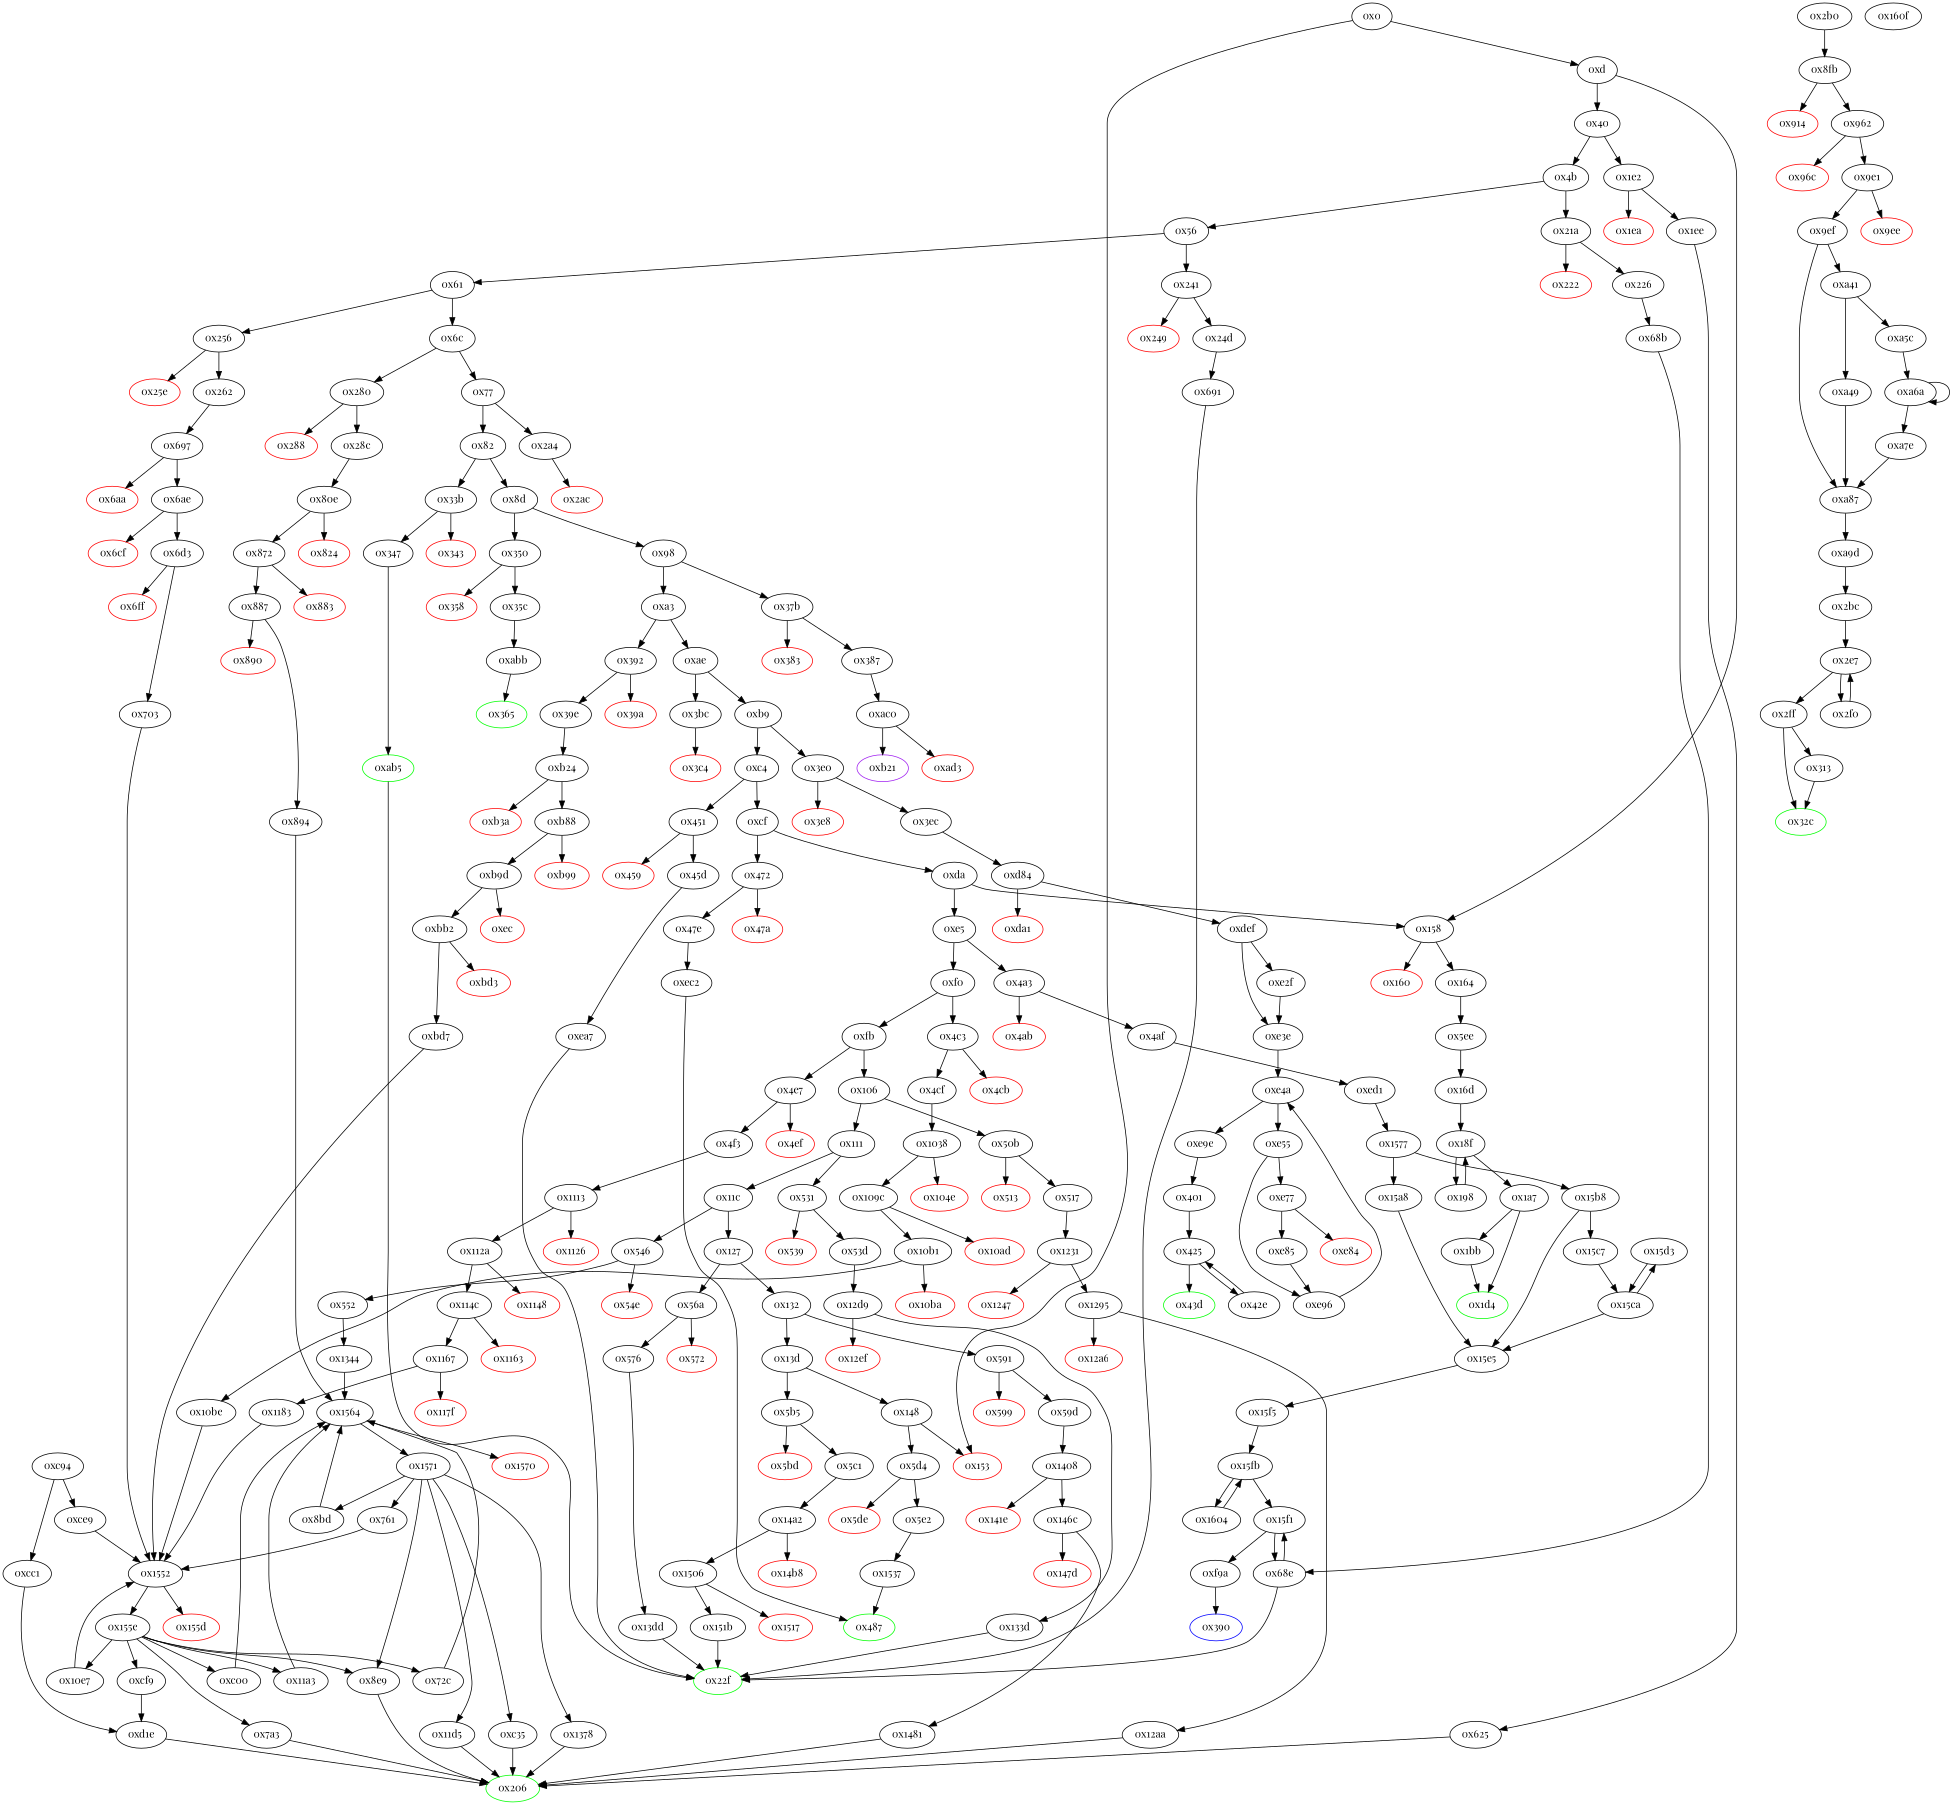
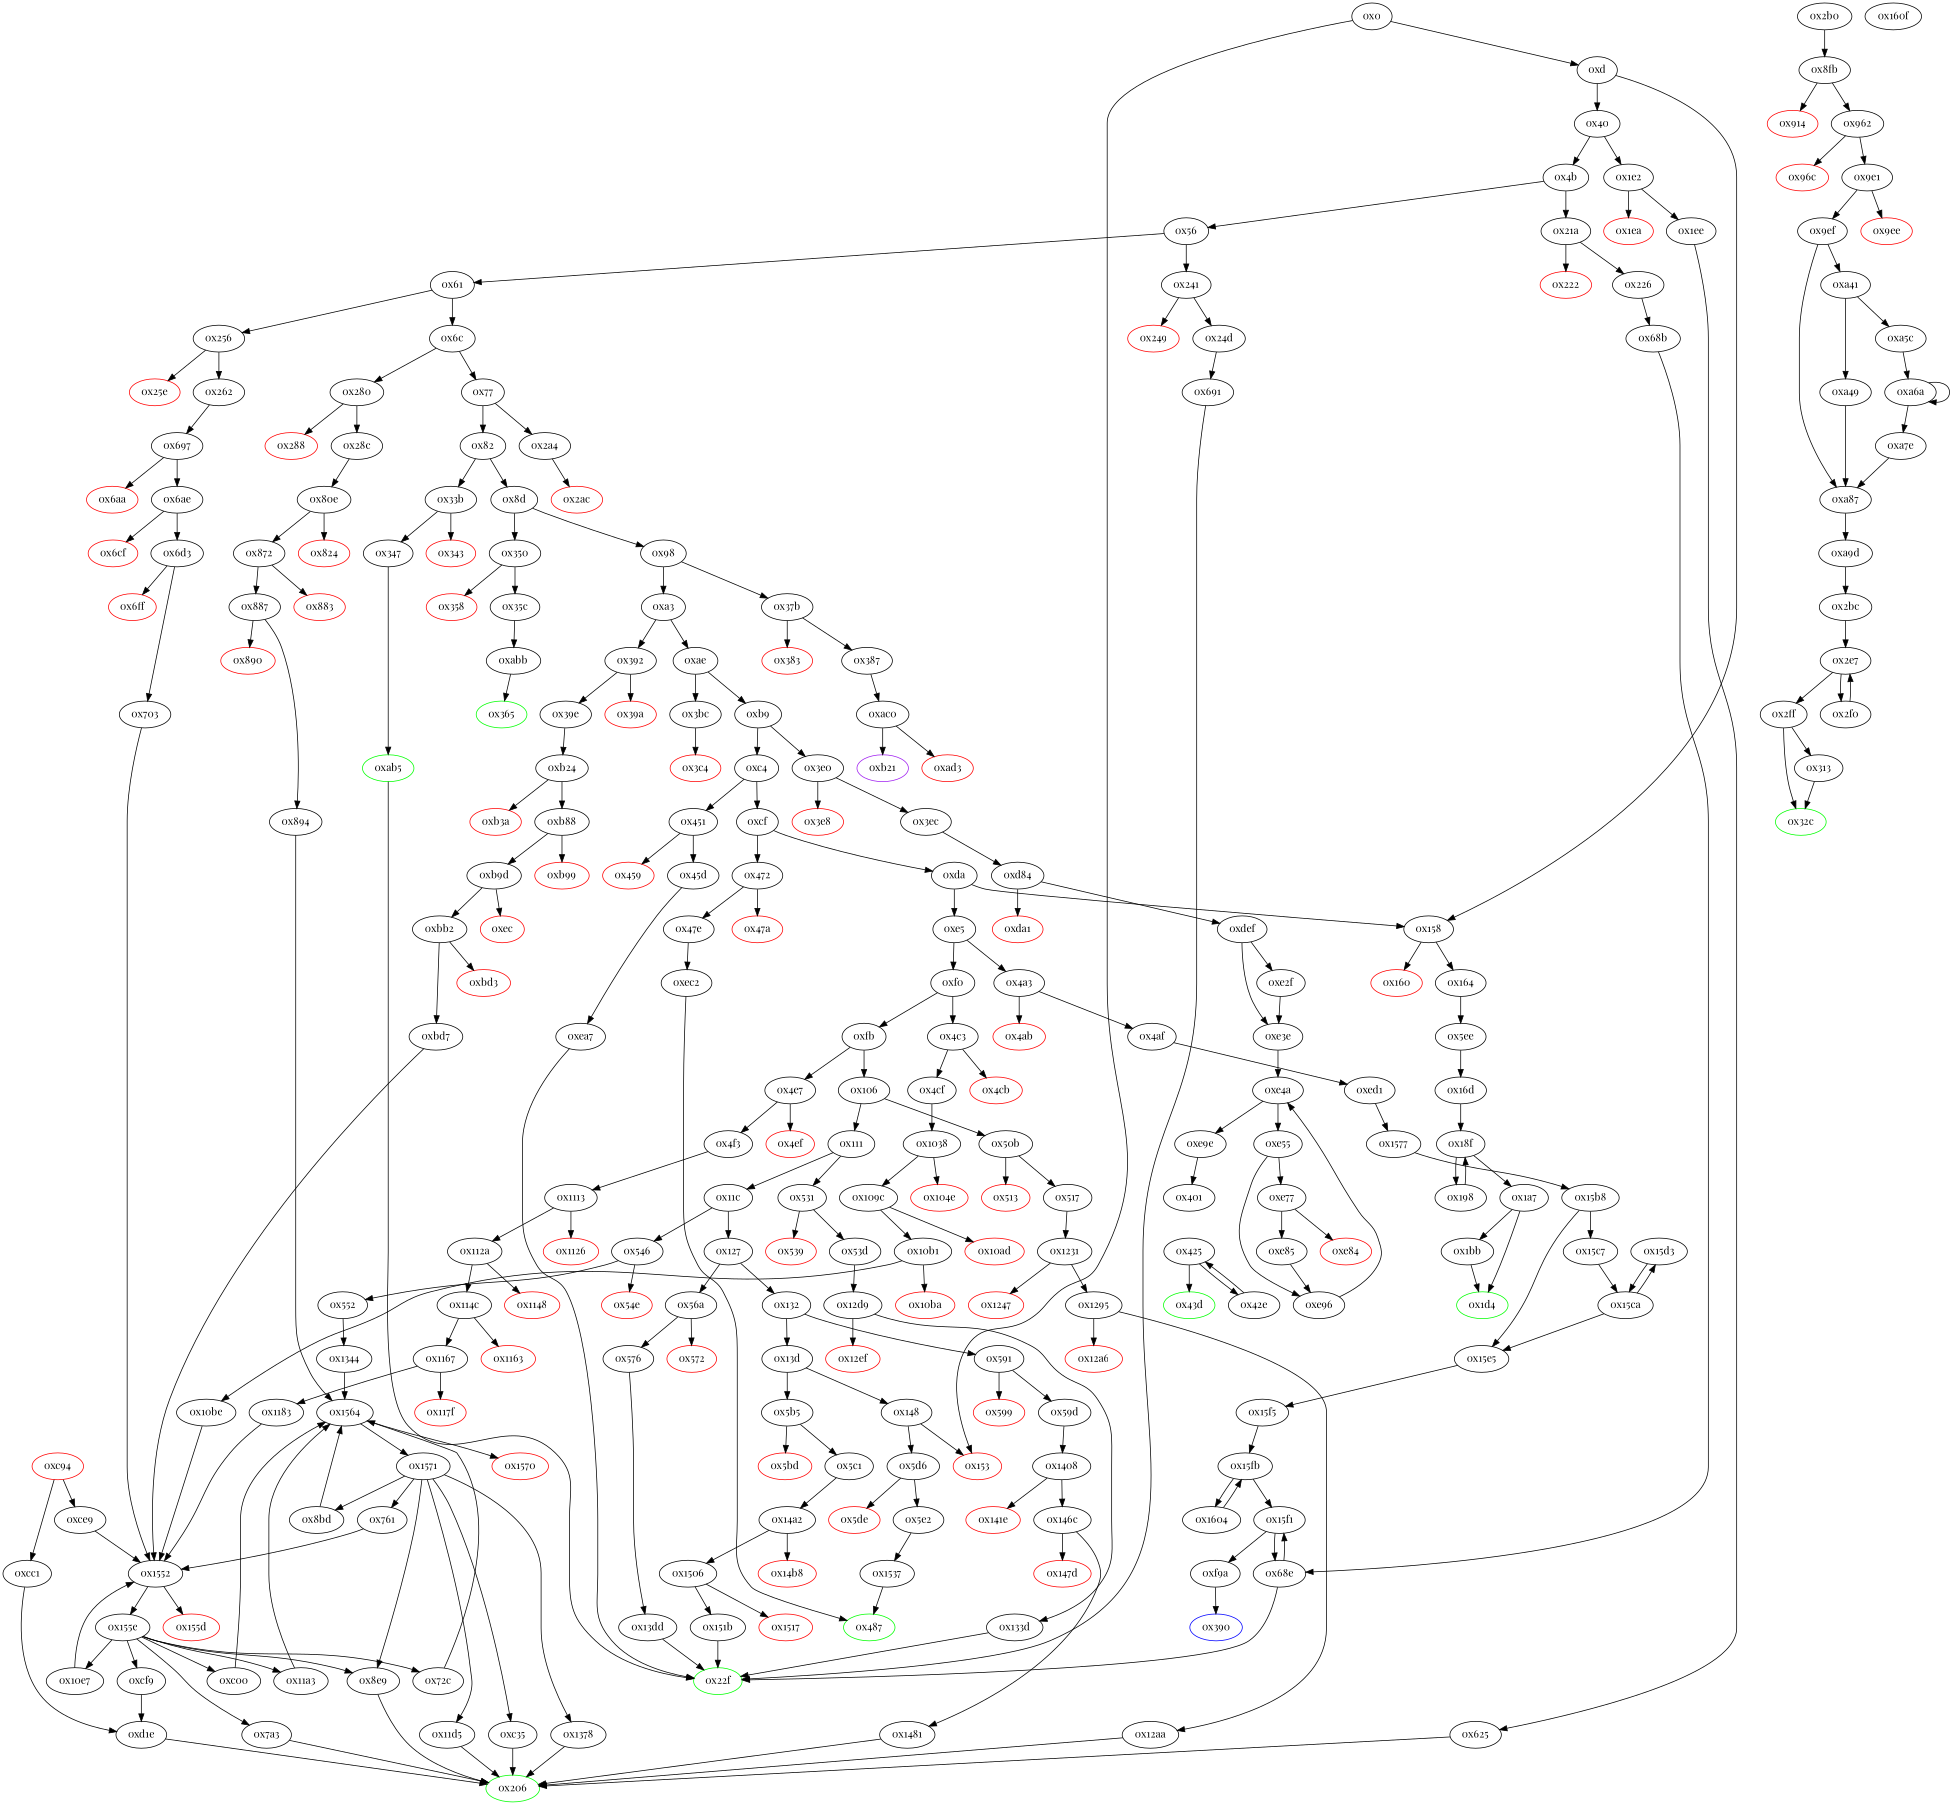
(1394, 1198) -> none
(1189, 1221) -> none
(58, 1466) -> (58, 1466)
(913, 1466) -> (913, 1466)
